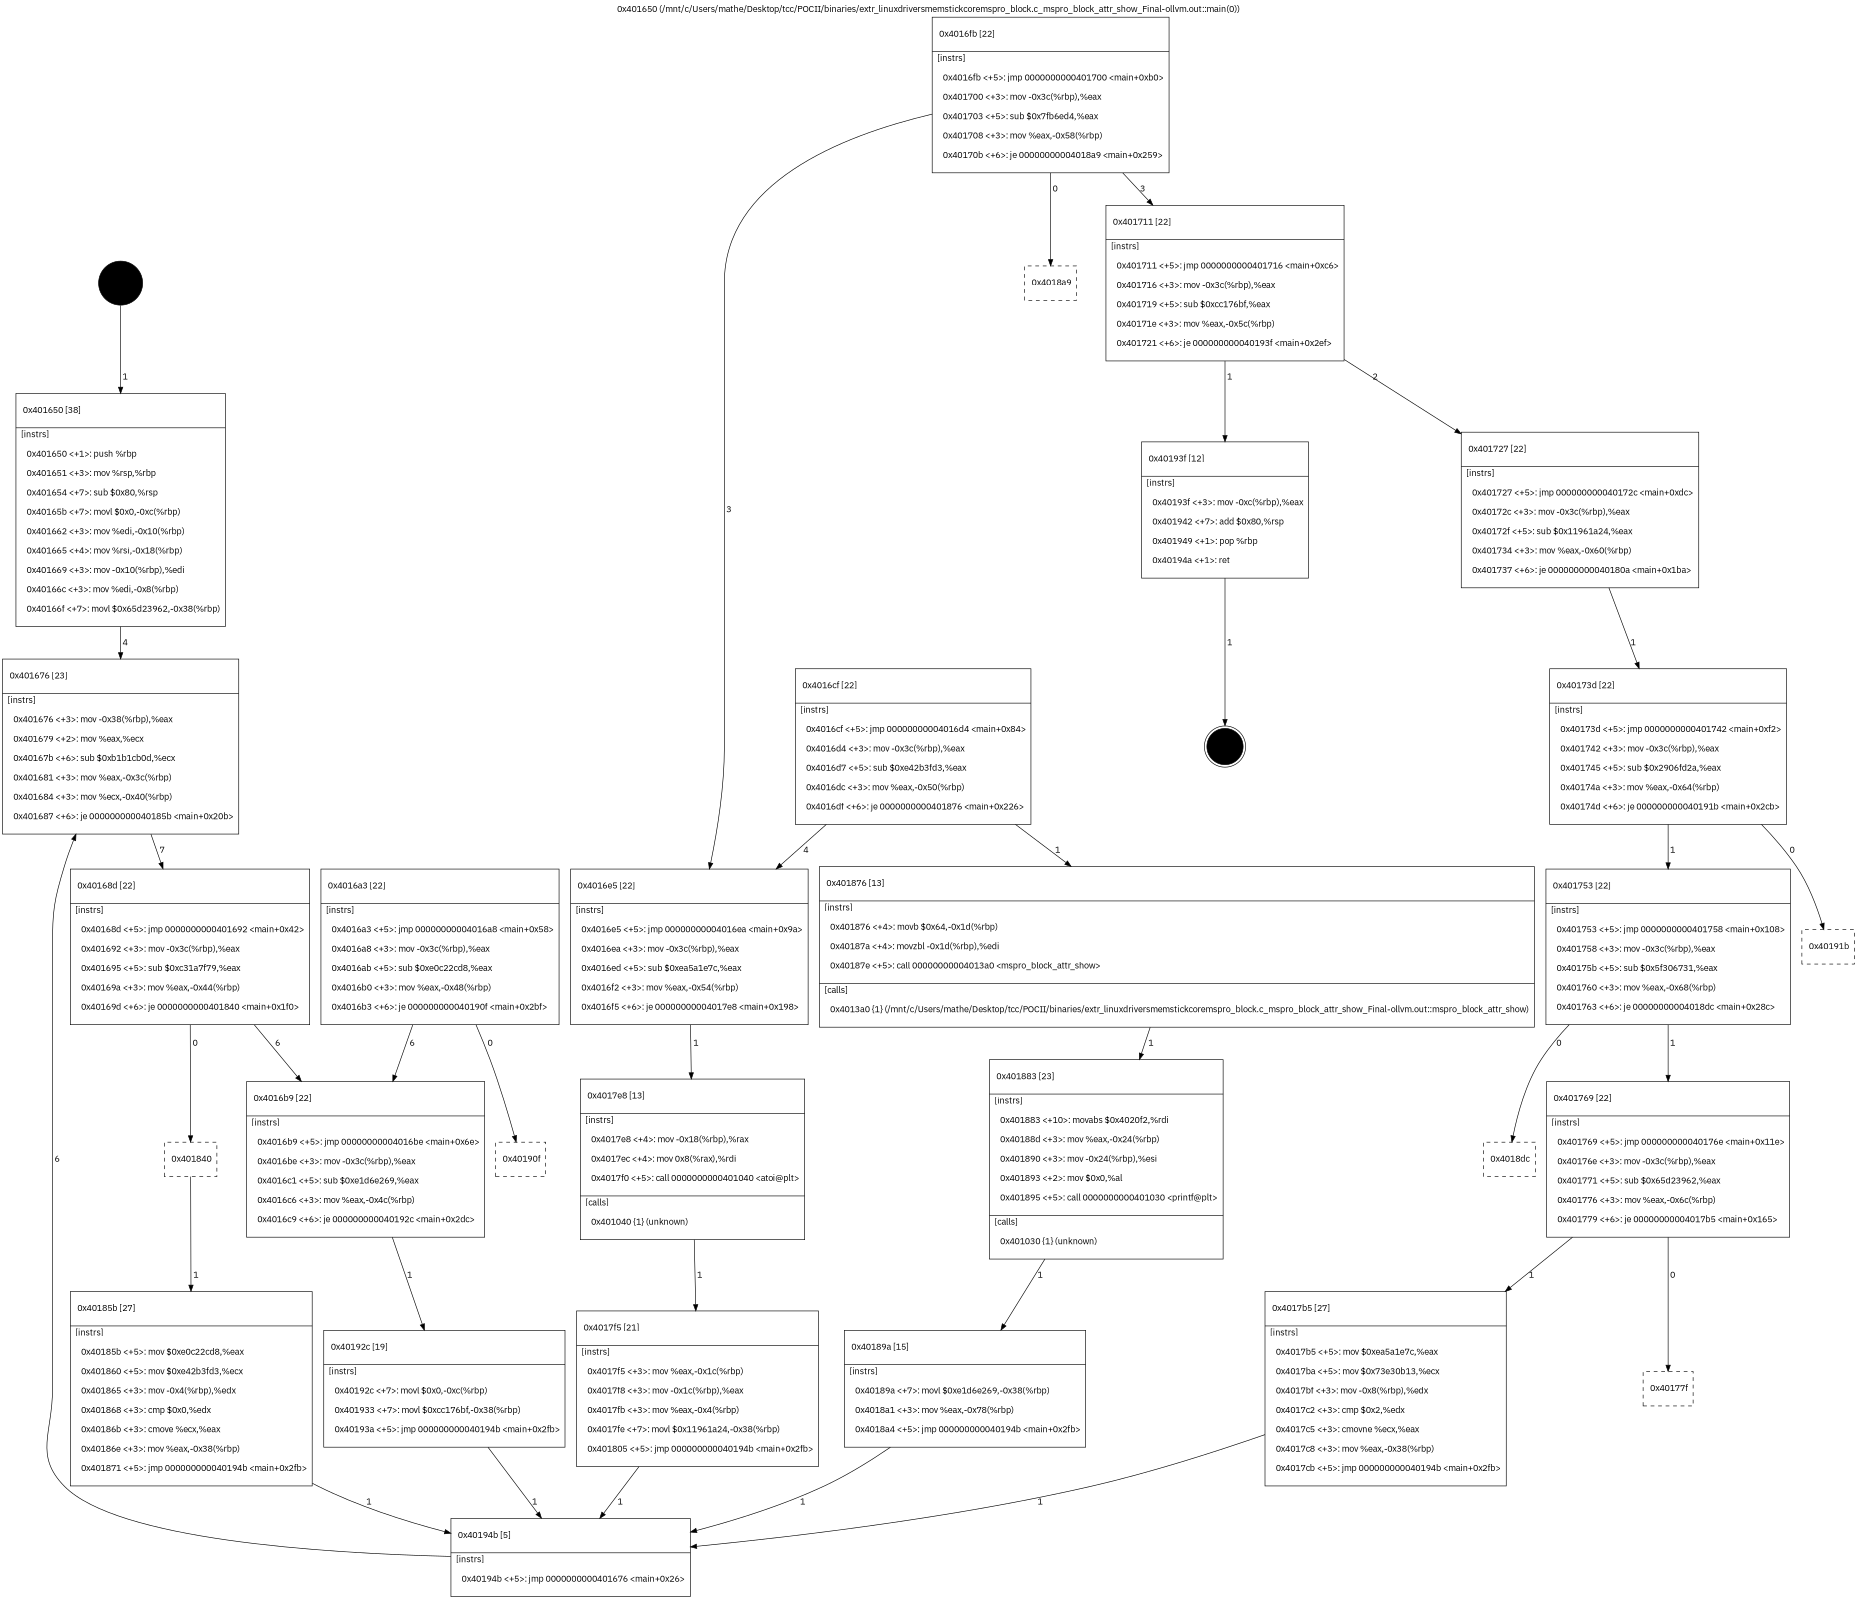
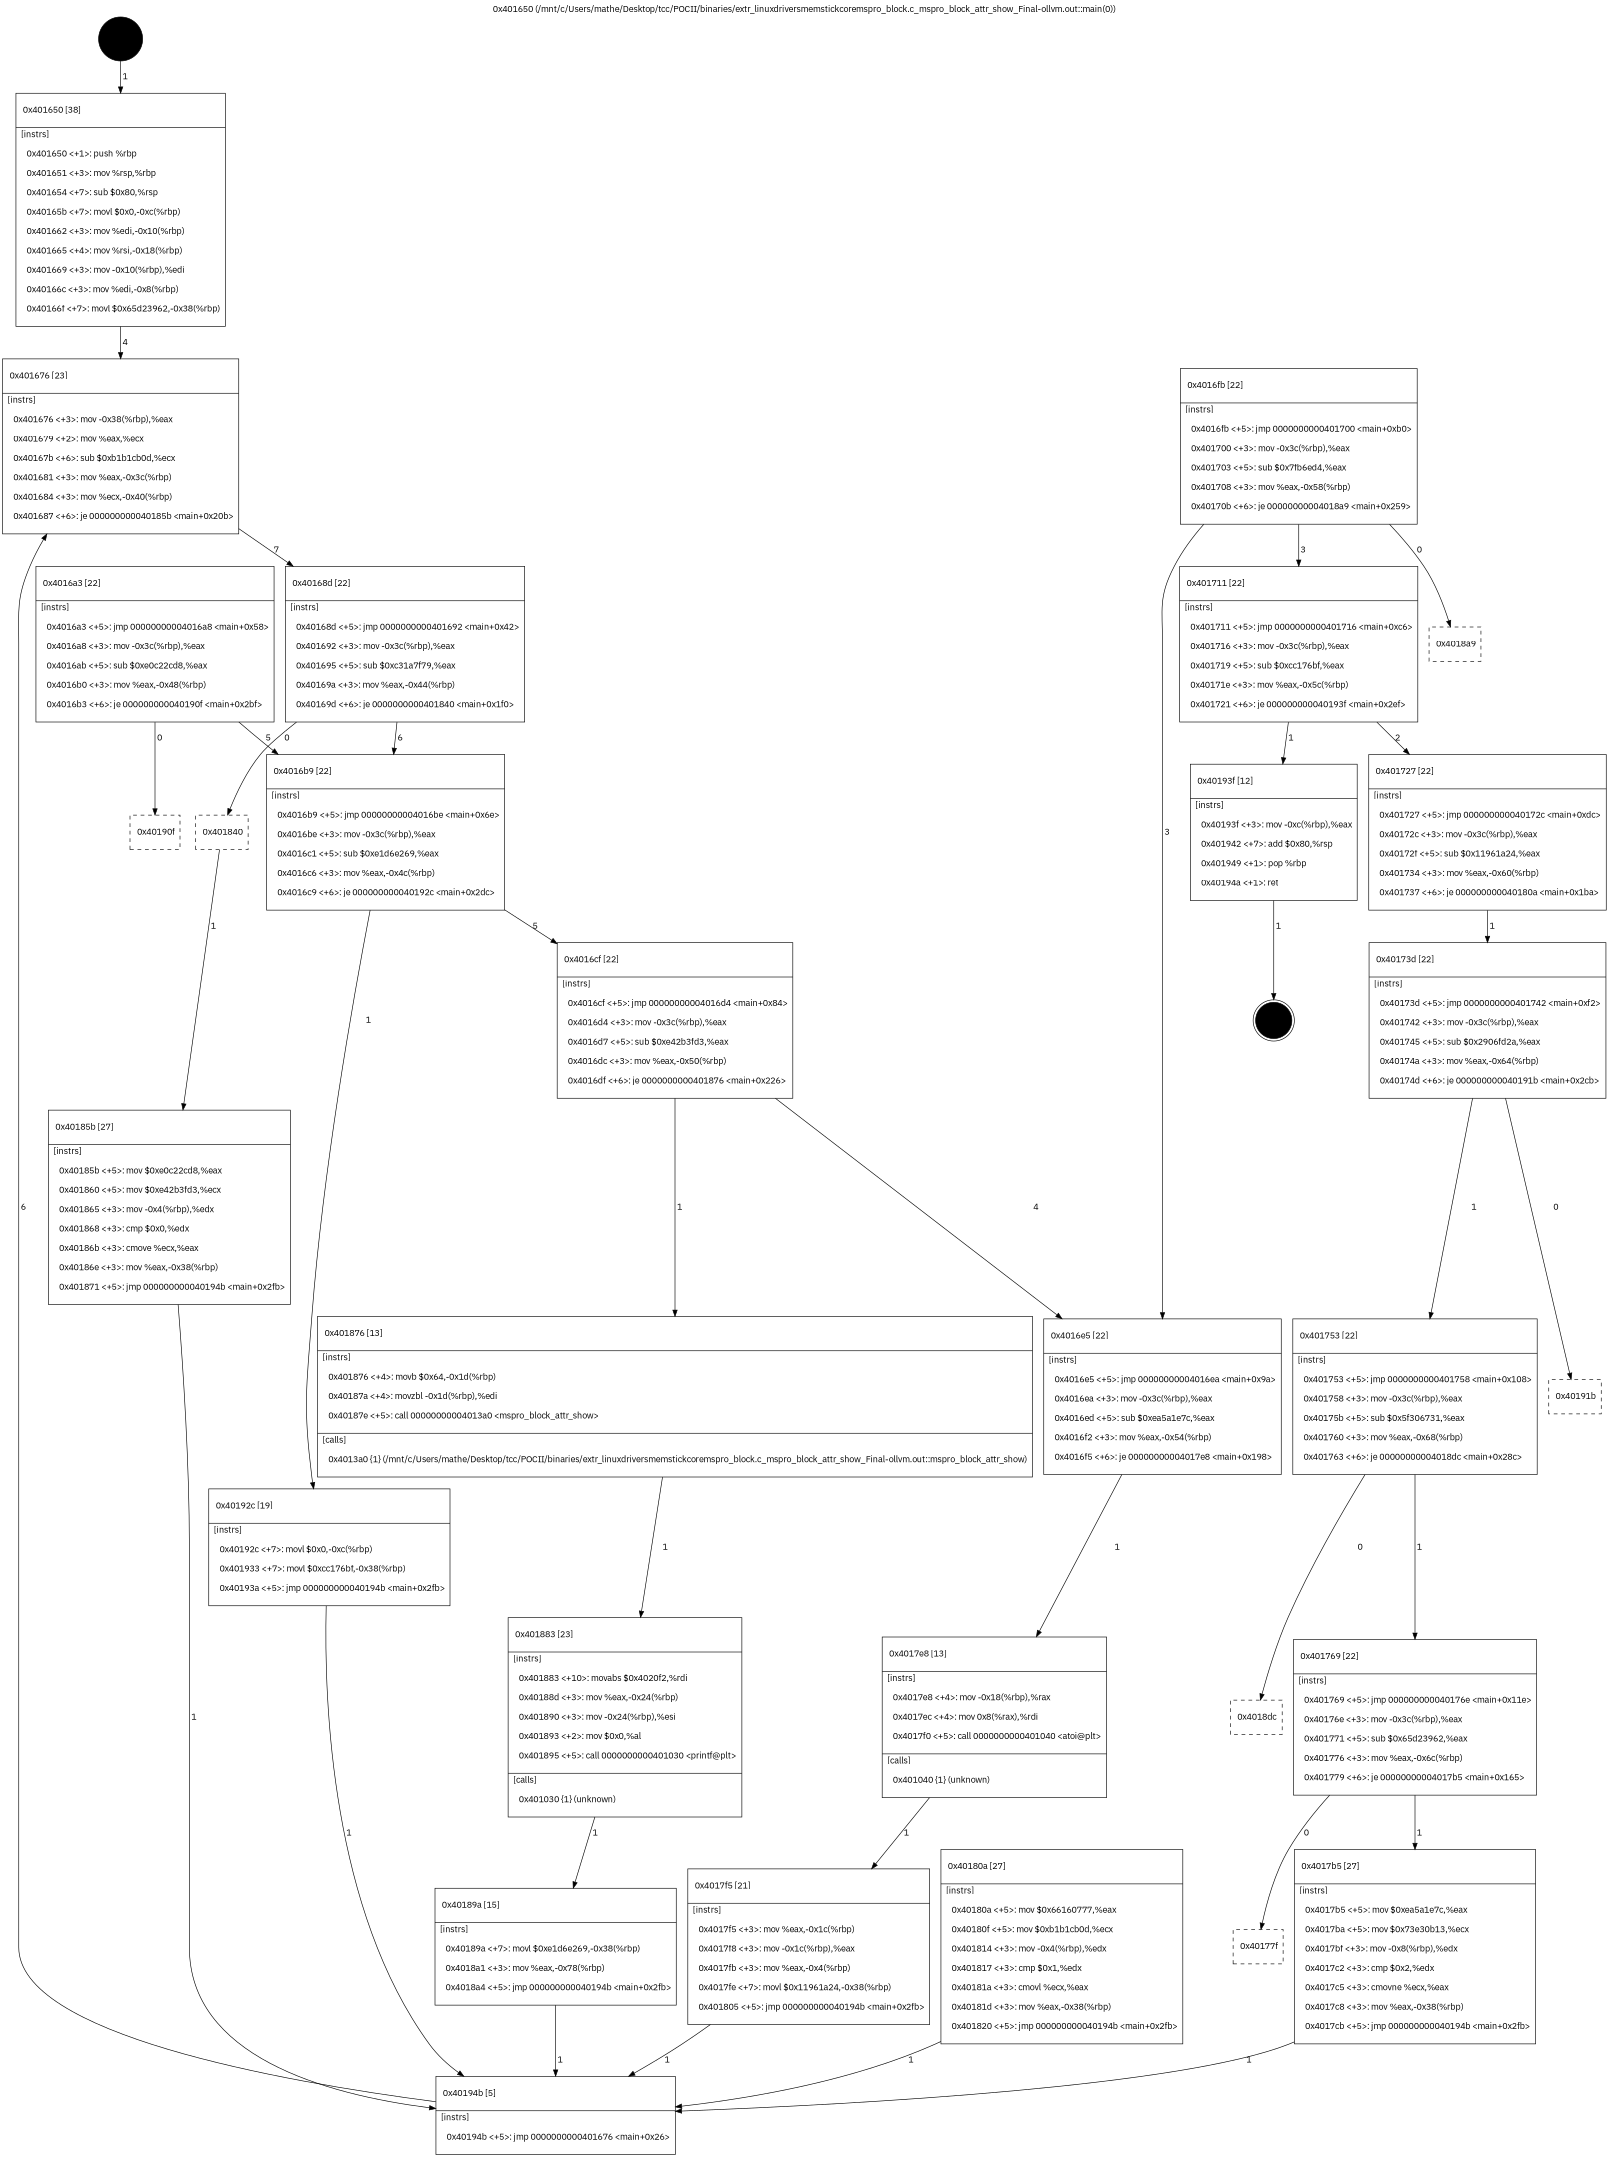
none -> (528, 925)
(411, 1043) -> (268, 738)
none -> (1062, 1947)
